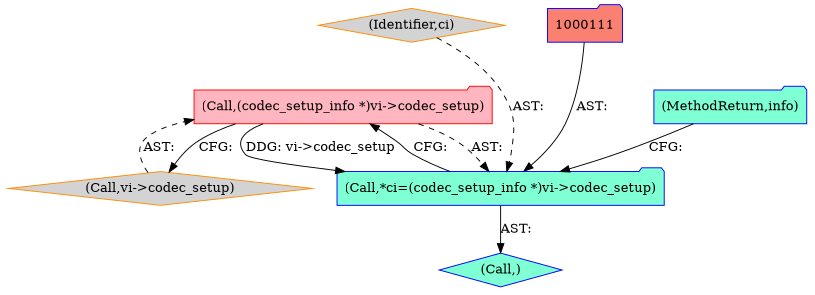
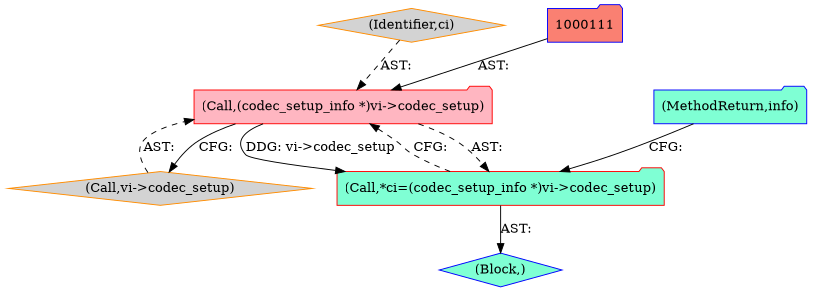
(498, 87) -> (381, 61)
(571, 110) -> (474, 63)
(412, 154) -> (412, 154)
(501, 188) -> (501, 188)
(501, 270) -> (501, 270)
